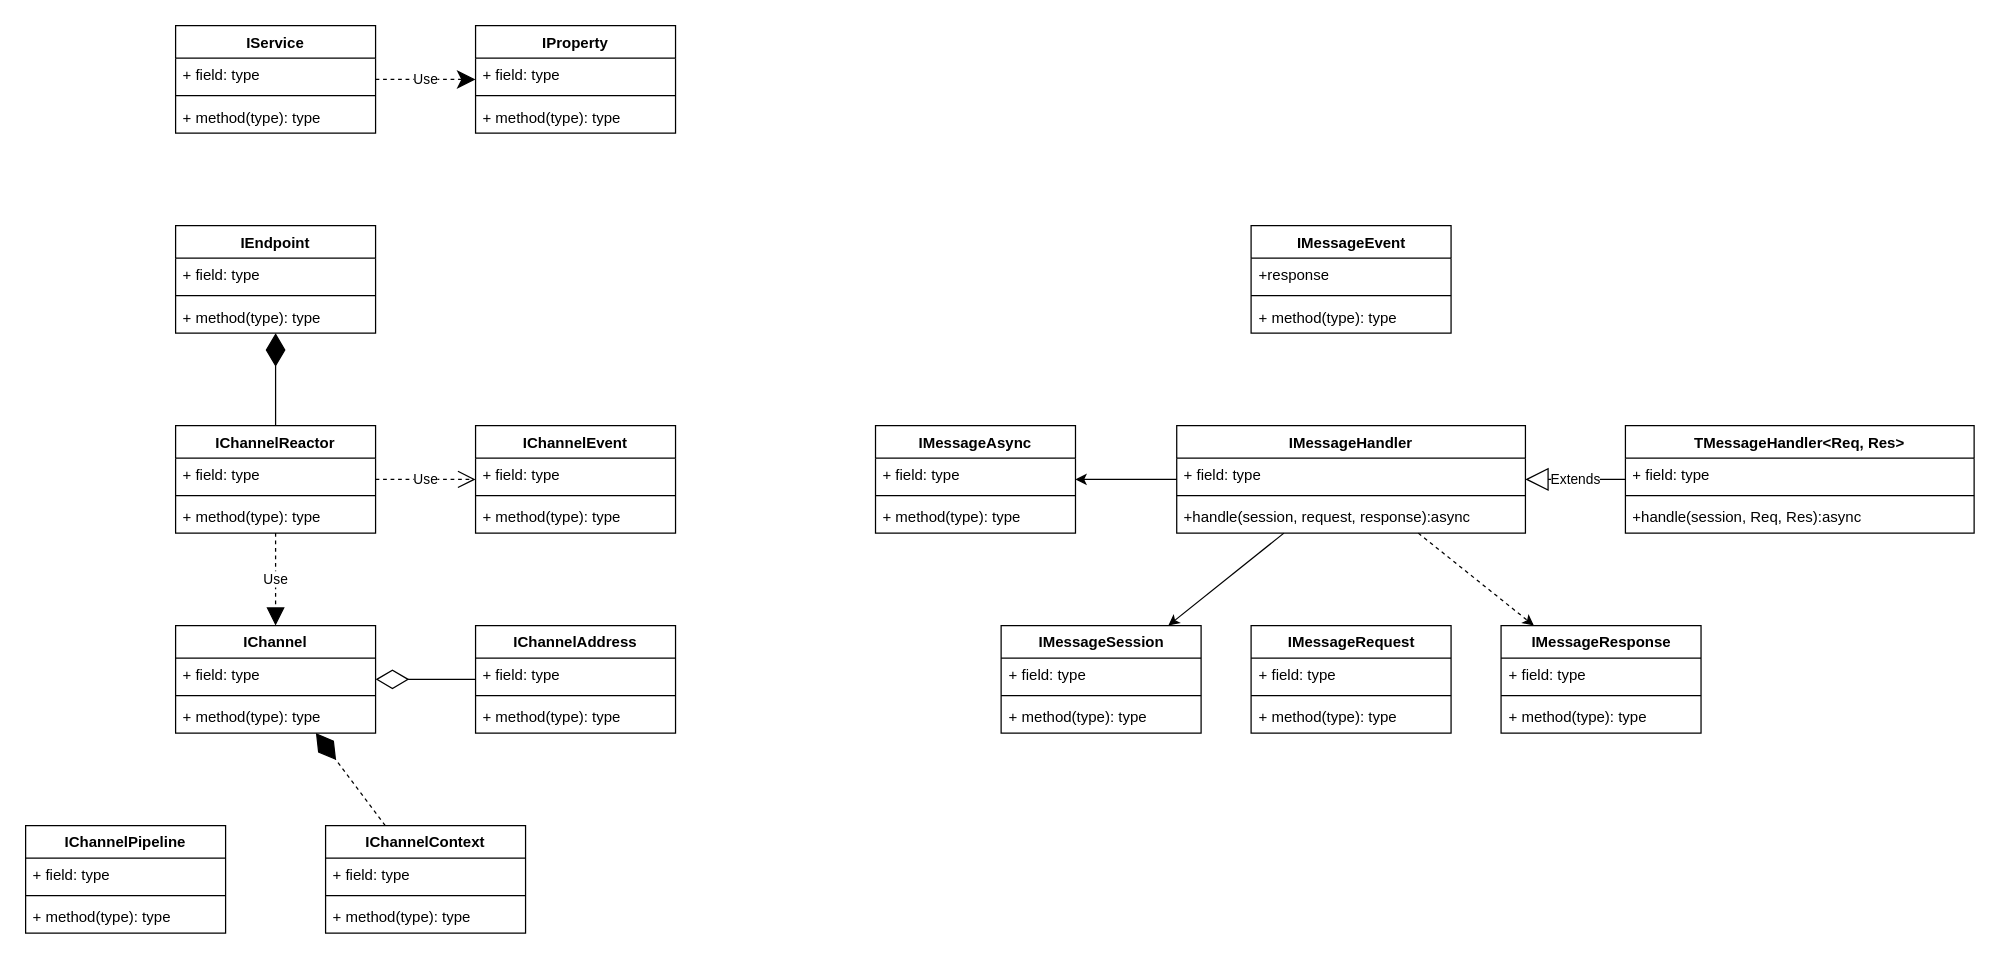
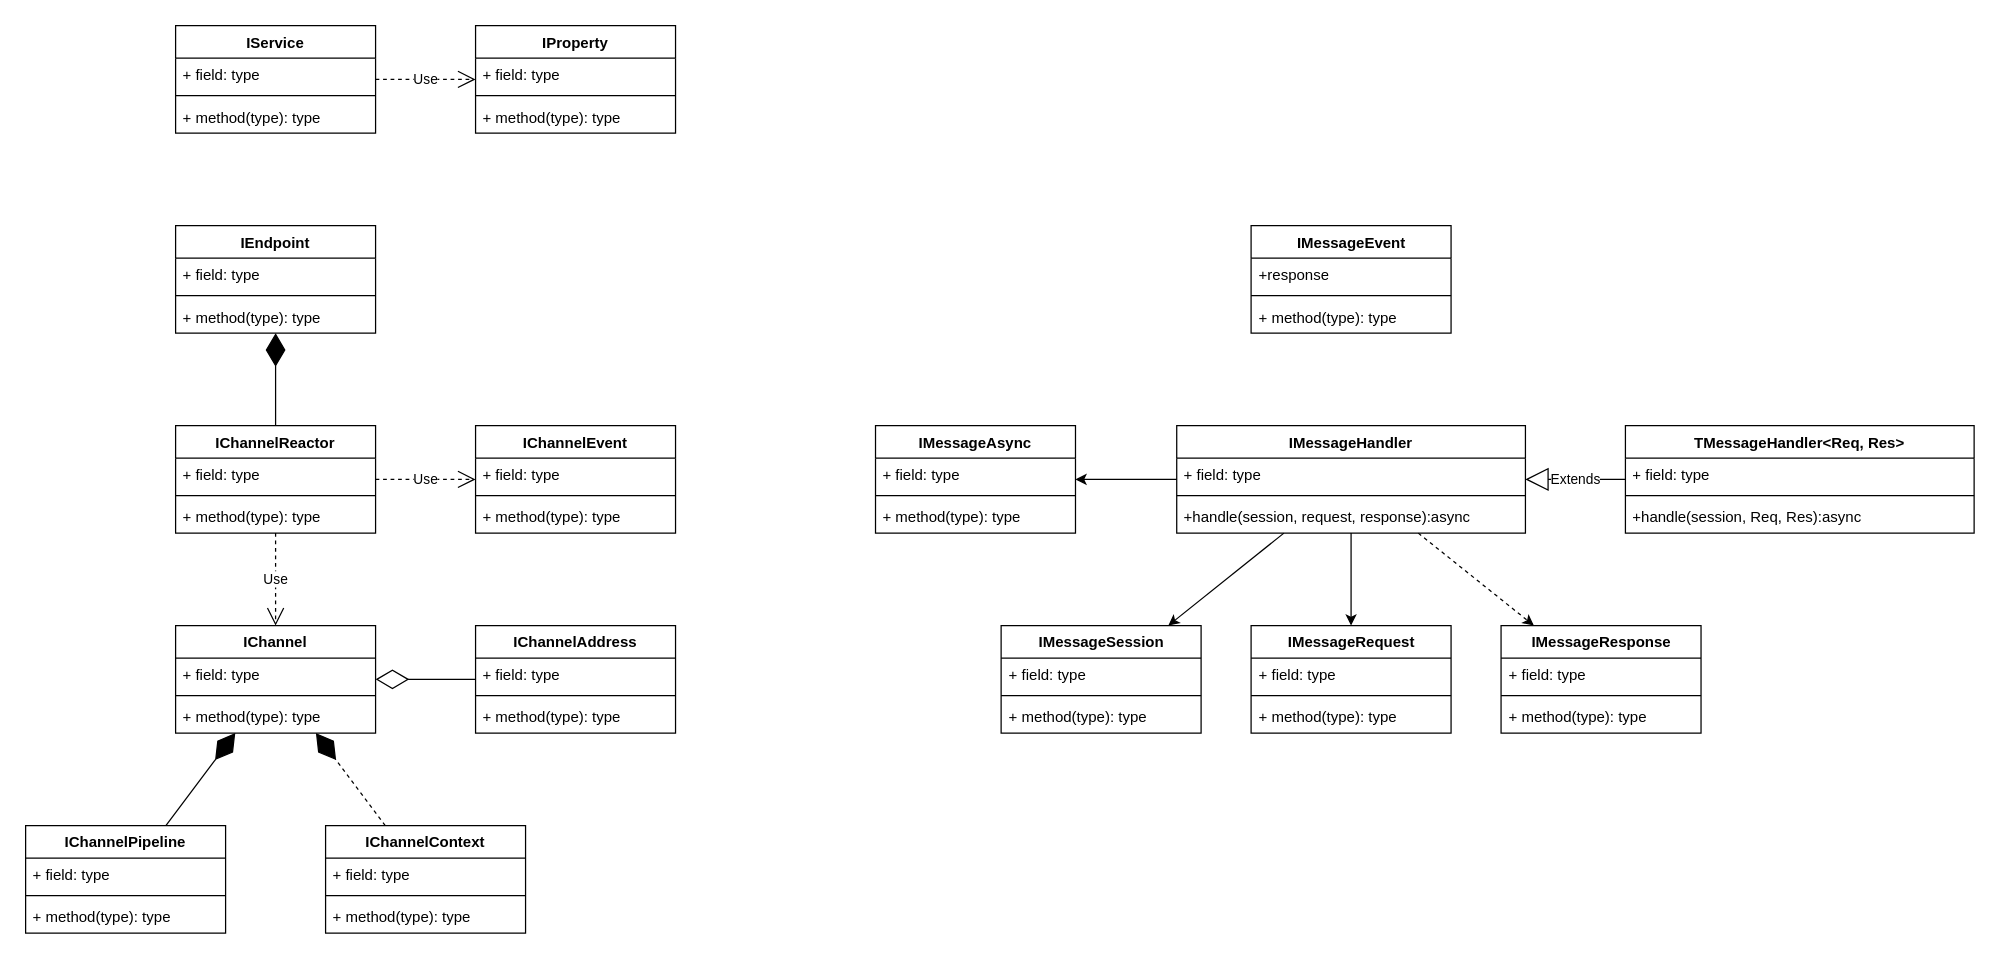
(460, 79) -> (465, 79)
none -> (1351, 576)
(276, 606) -> (276, 614)
none -> (191, 793)
